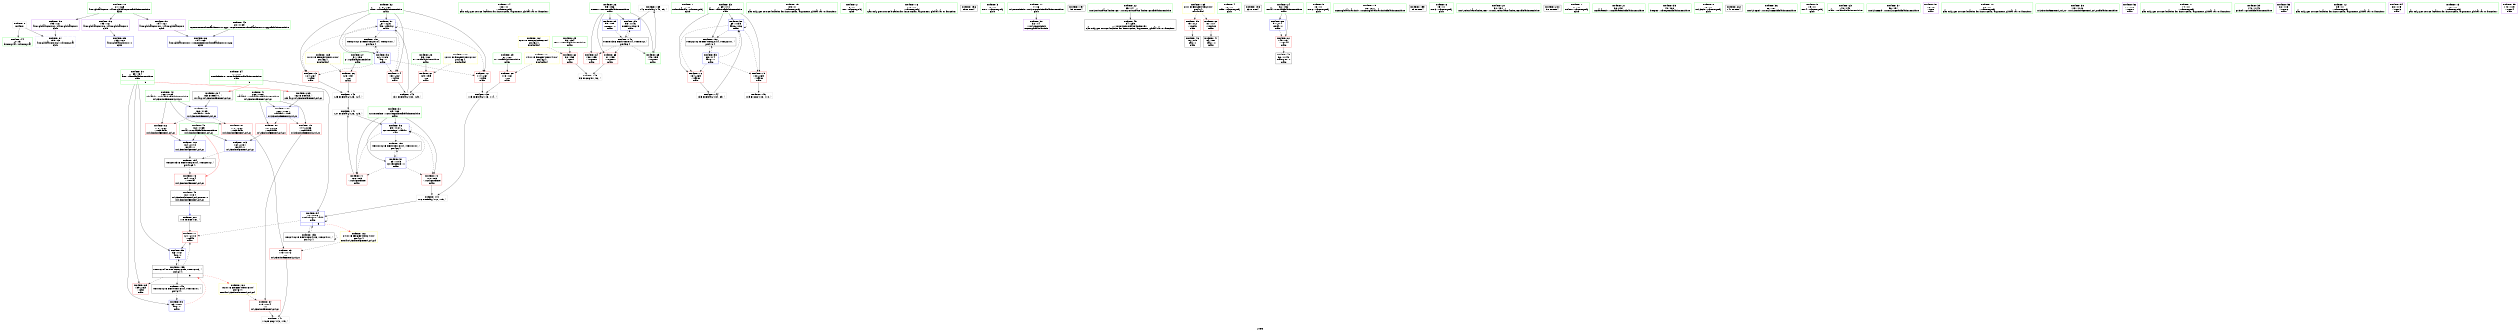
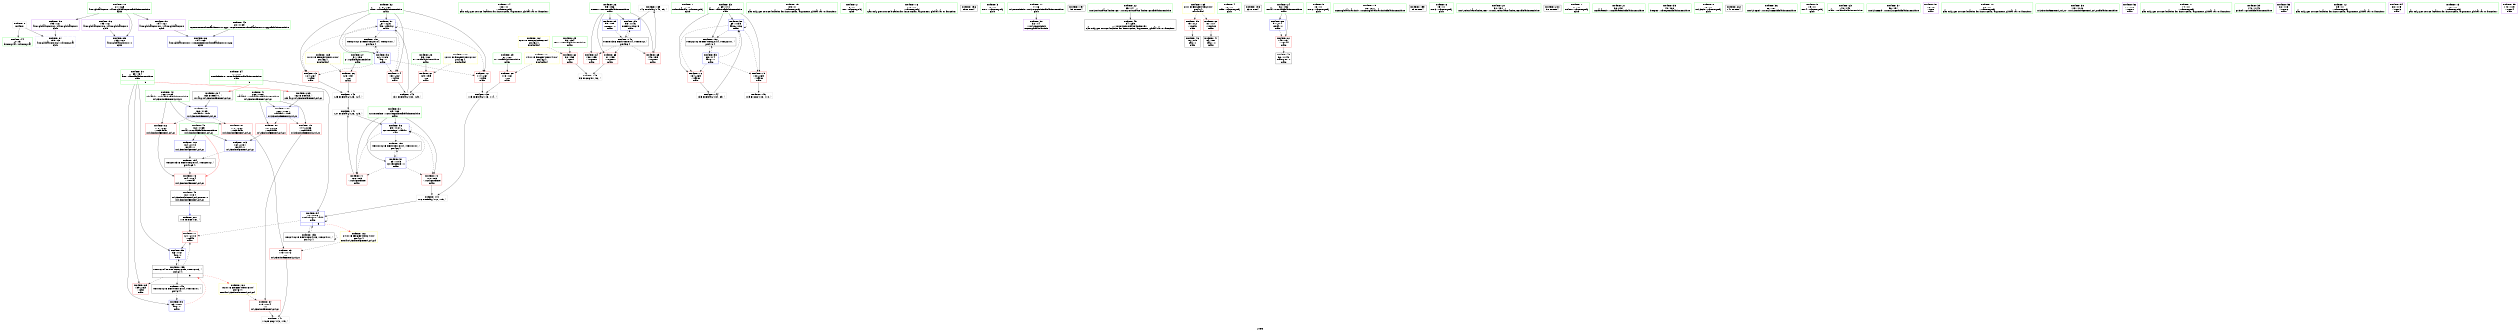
(113, 16) -> (132, 24)
(653, 58) -> (653, 58)
(175, 137) -> (159, 158)
